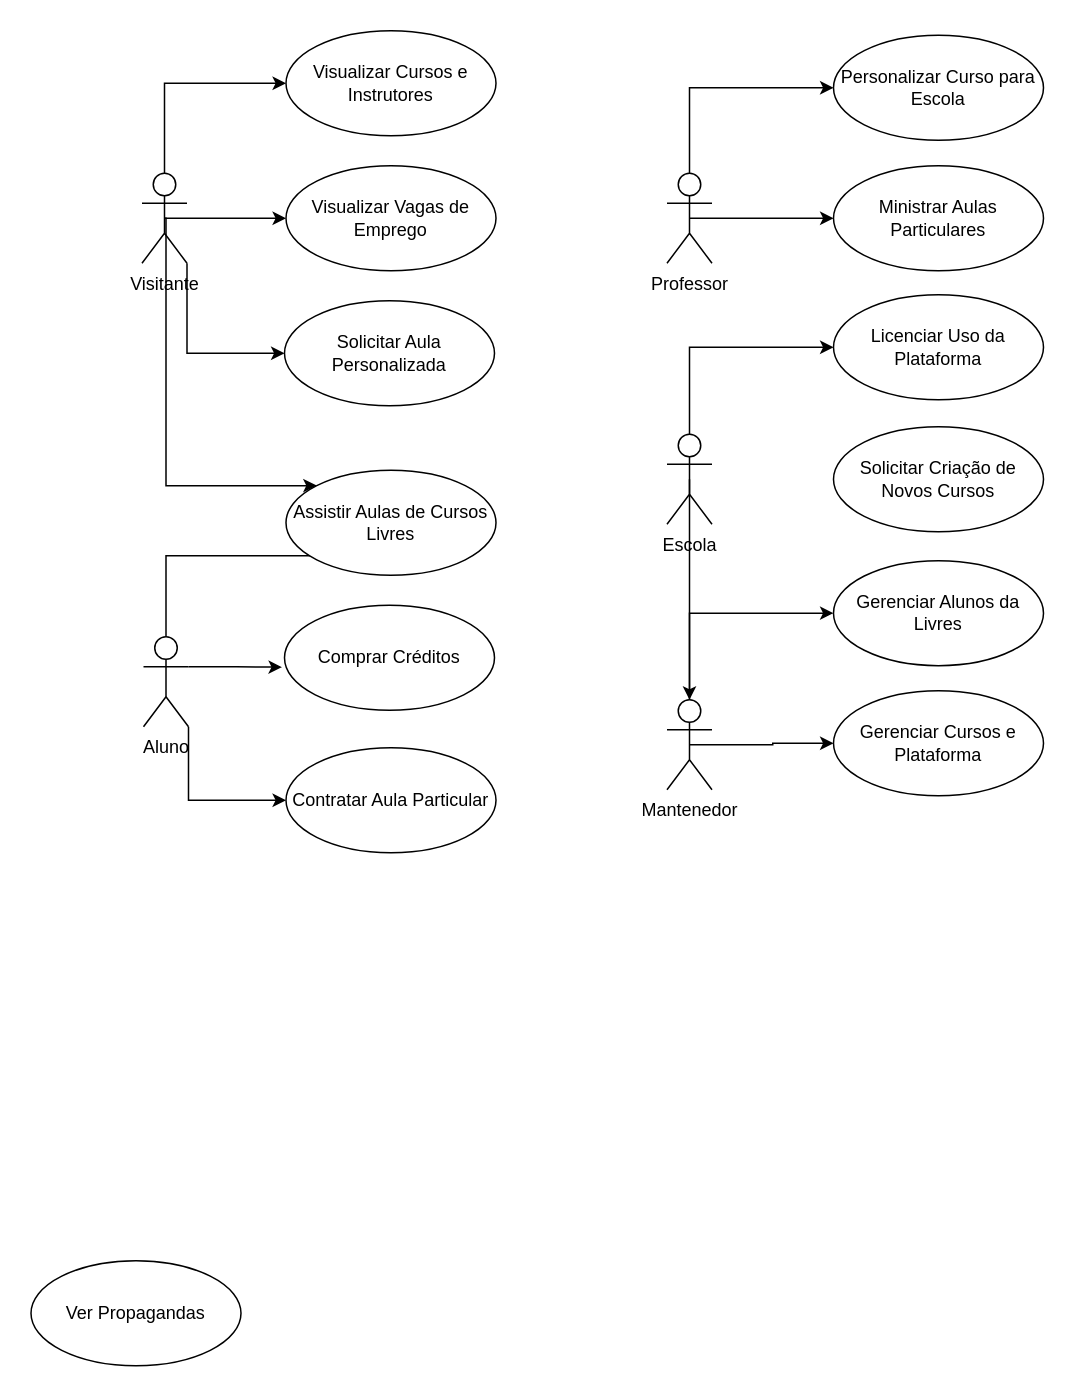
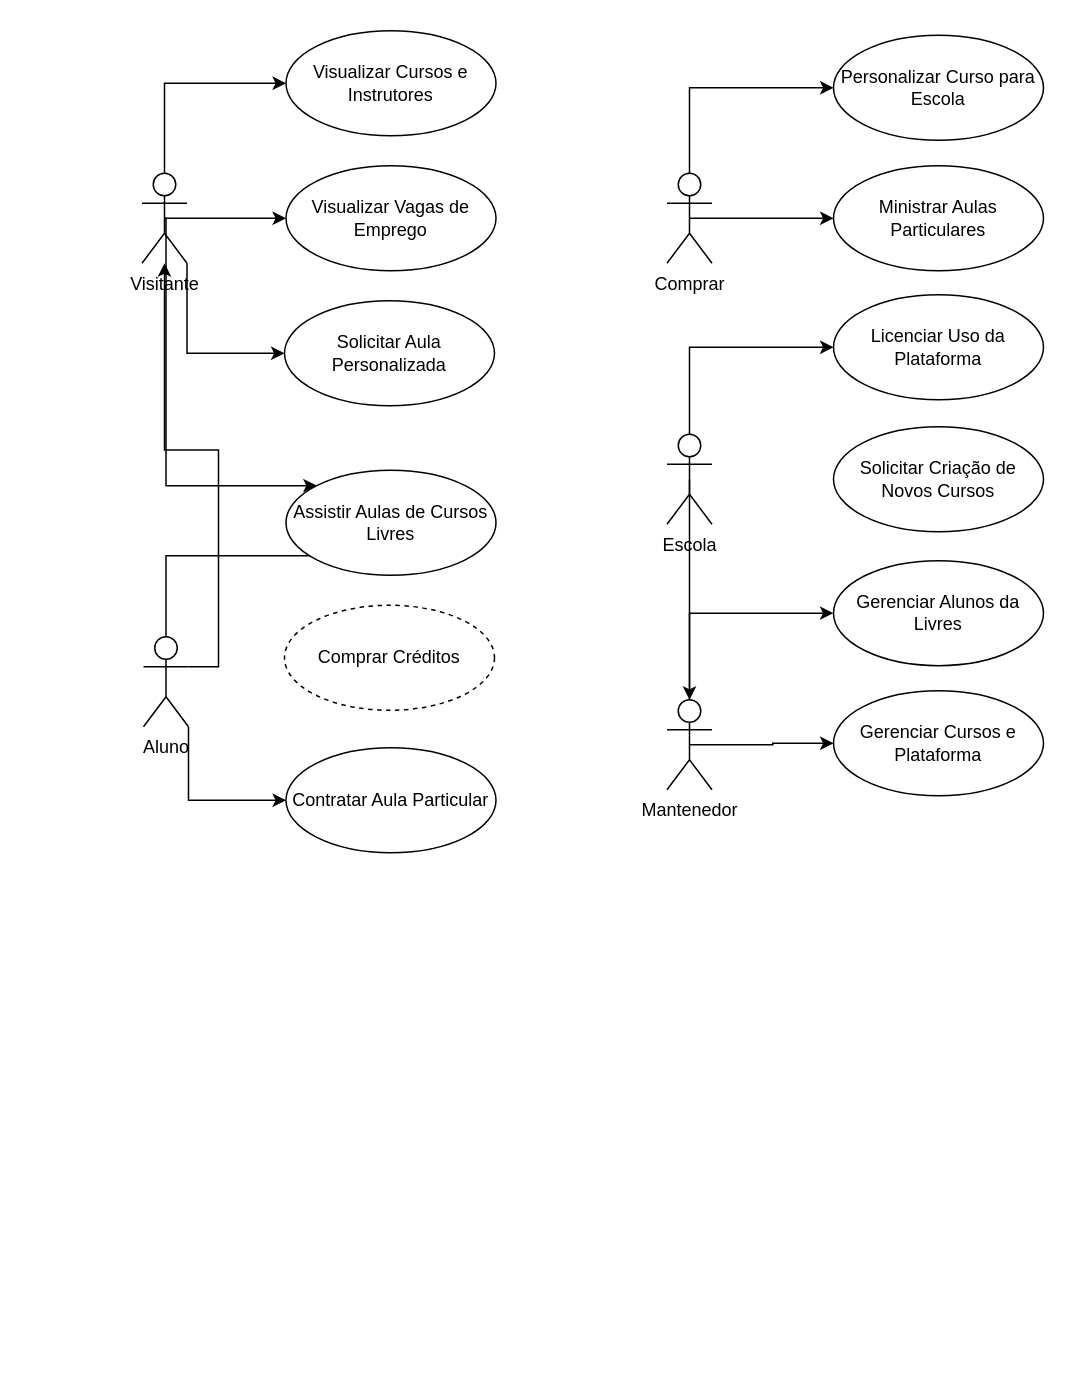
(690, 285) -> (690, 285)
(389, 658) -> (389, 658)
(243, 667) -> (218, 534)
(136, 1313) -> none
